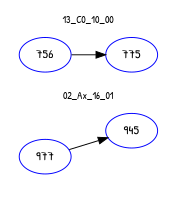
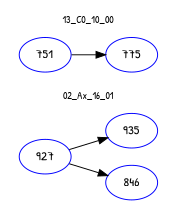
(45, 55) -> (45, 55)
(132, 131) -> (132, 131)
(45, 157) -> (45, 157)
none -> (132, 183)
